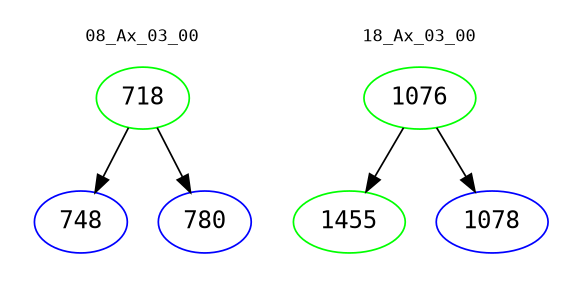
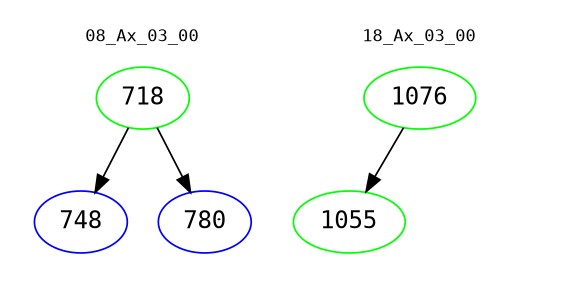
(349, 222) -> (349, 222)
(492, 222) -> none
